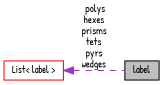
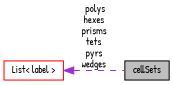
(142, 70) -> (147, 70)
